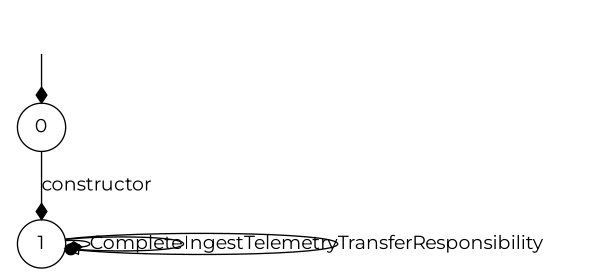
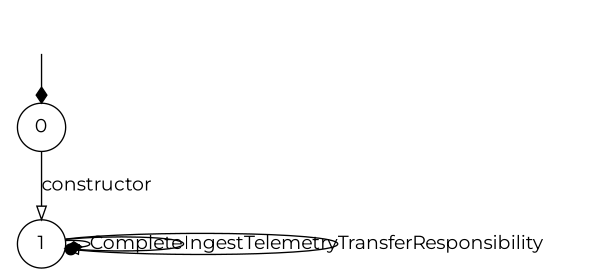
(42, 179) -> (42, 179)
